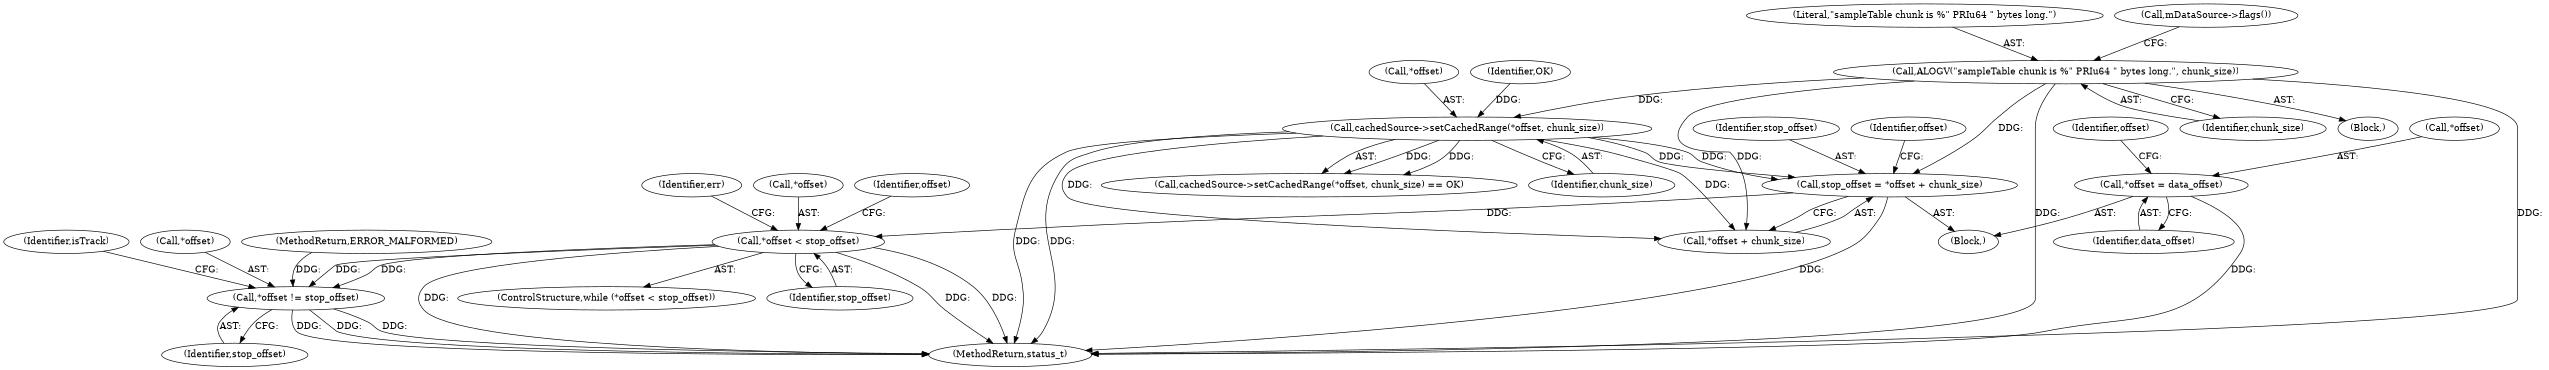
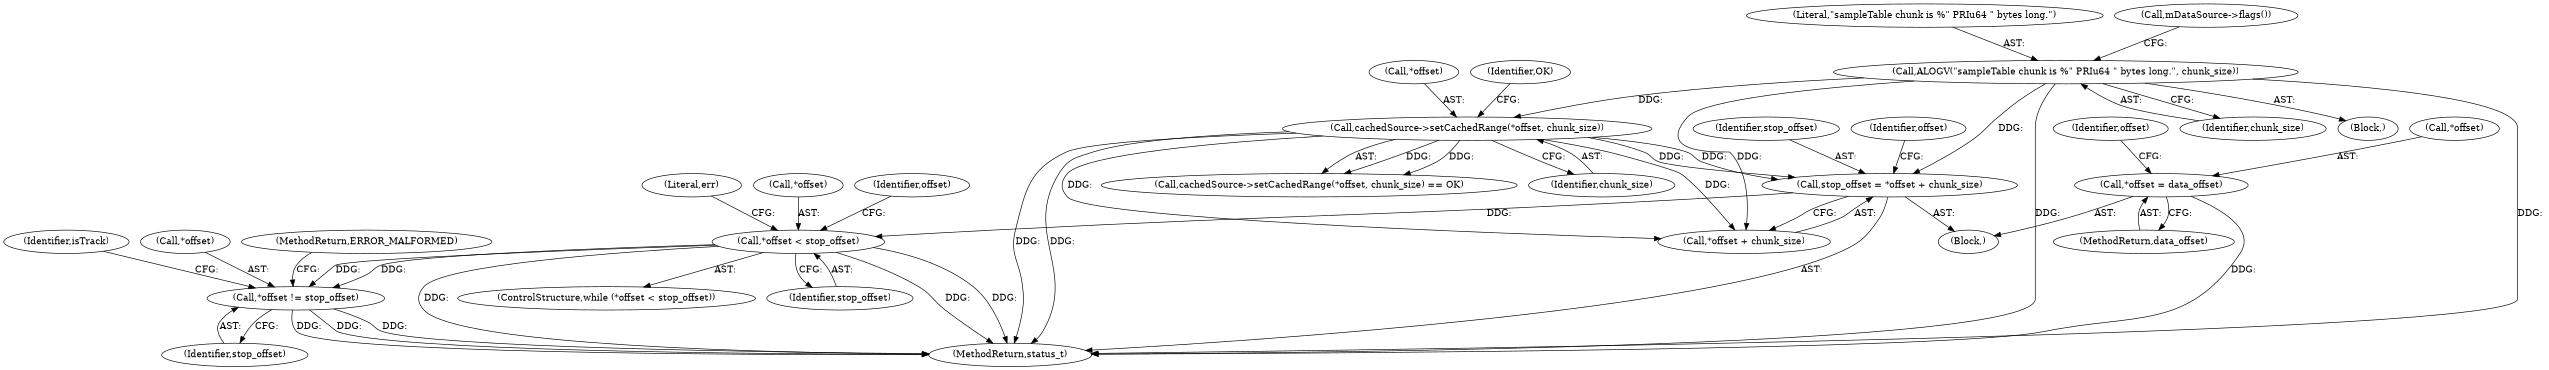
(1510, 100) -> (1510, 100)
(692, 185) -> (692, 185)
(2144, 242) -> (2144, 242)
(310, 270) -> (310, 270)
(1813, 270) -> (1813, 270)
